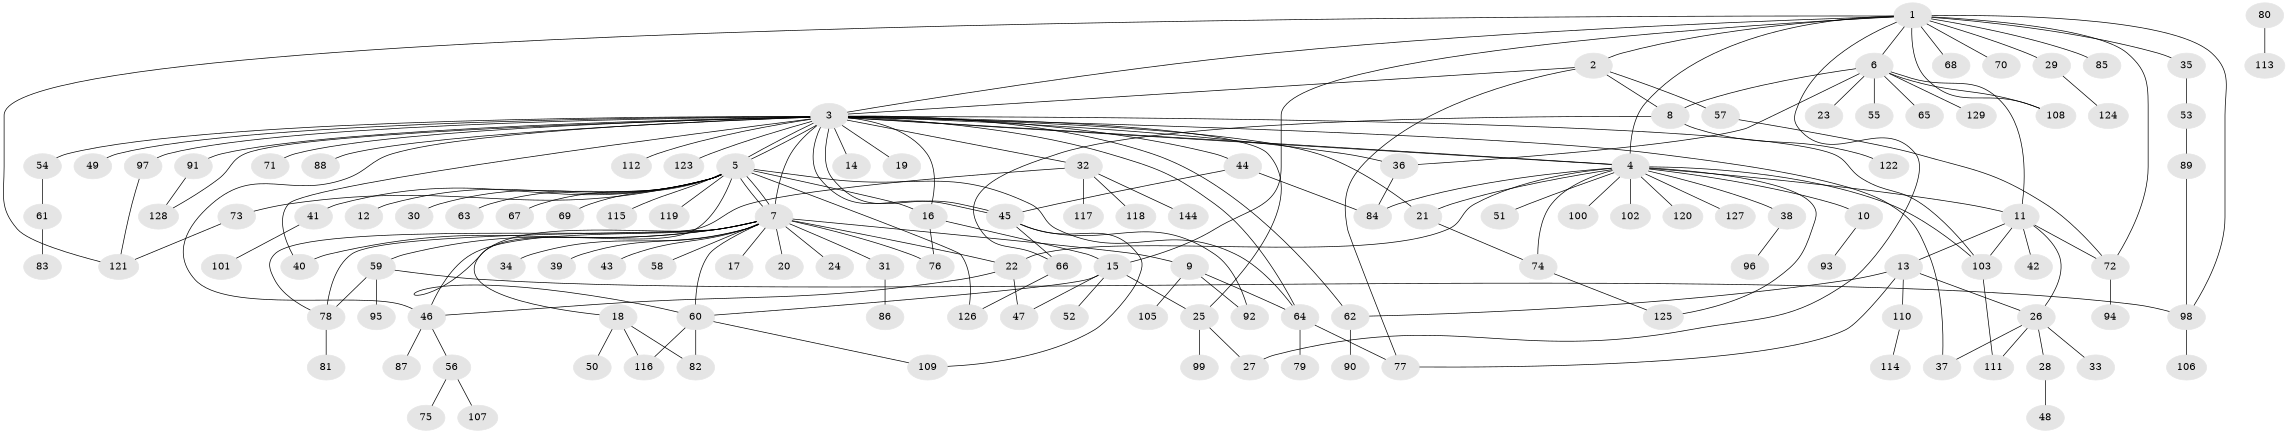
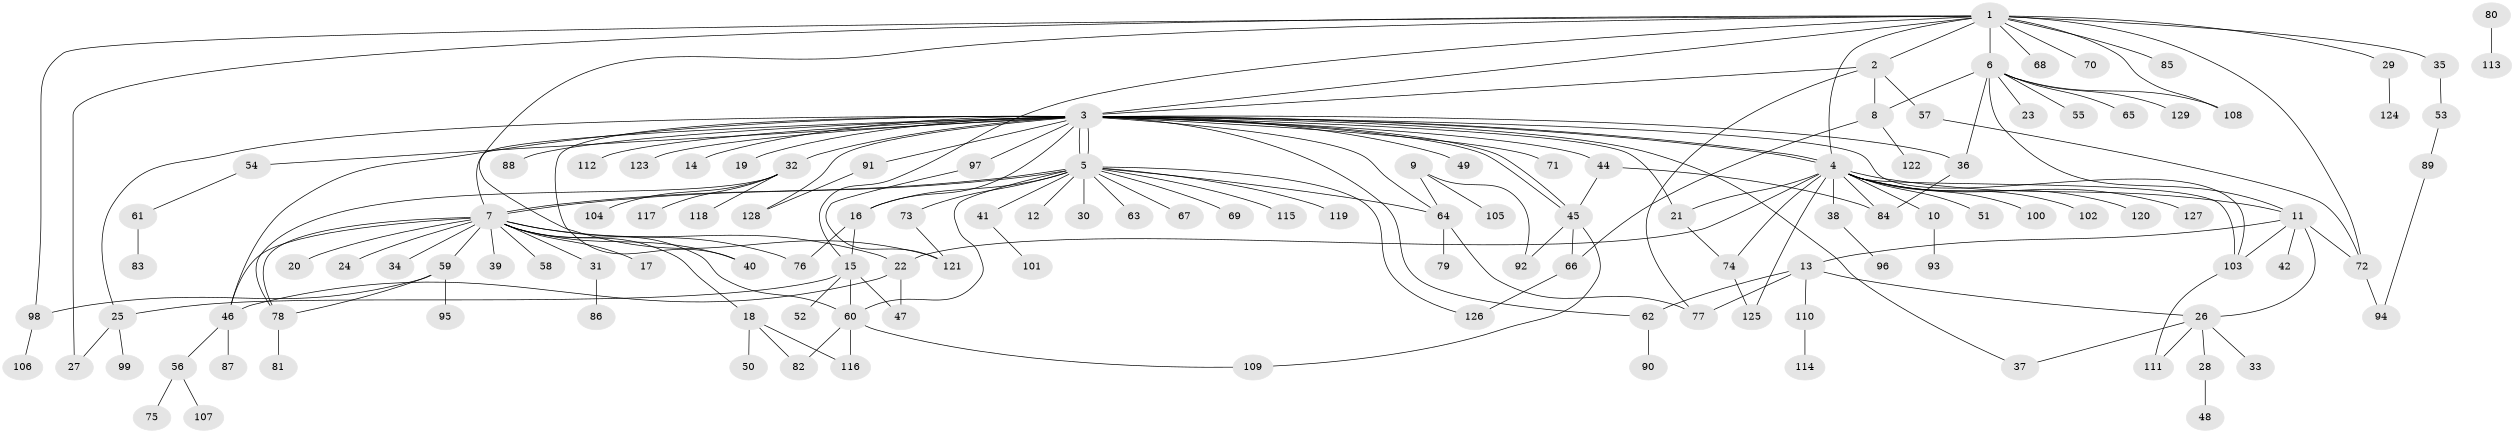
(1188, 217) -> (594, 217)
(973, 237) -> none
(2187, 242) -> (2405, 242)
(607, 267) -> none
